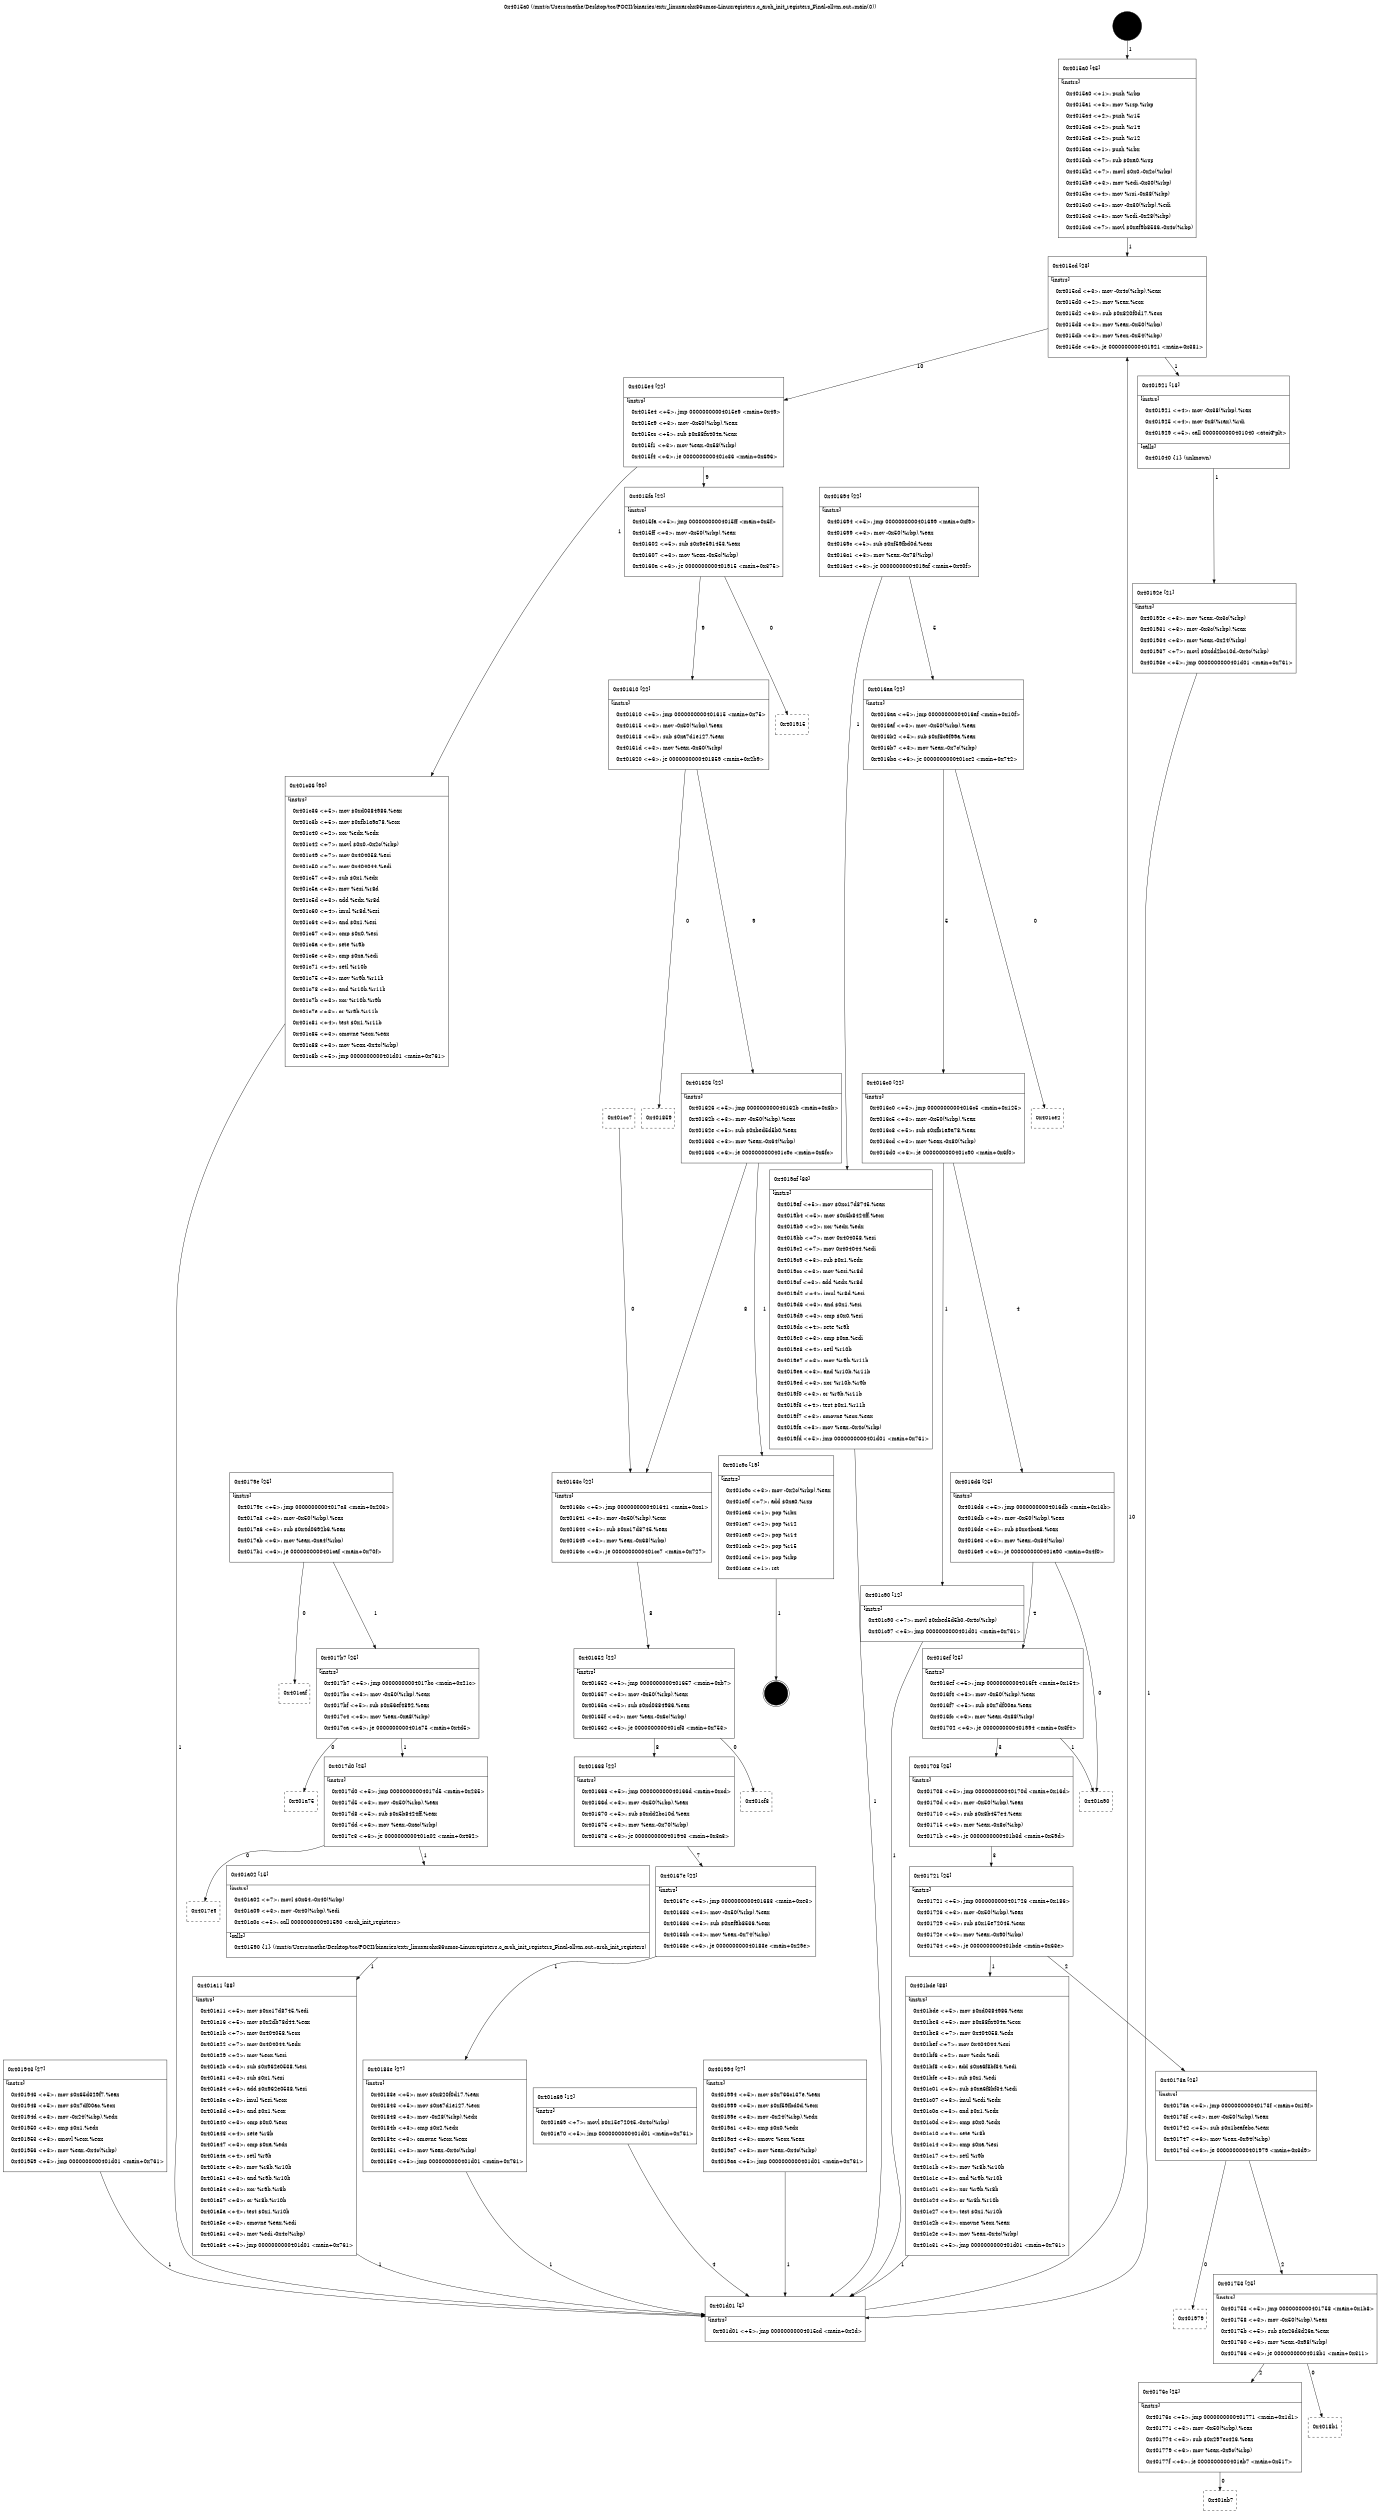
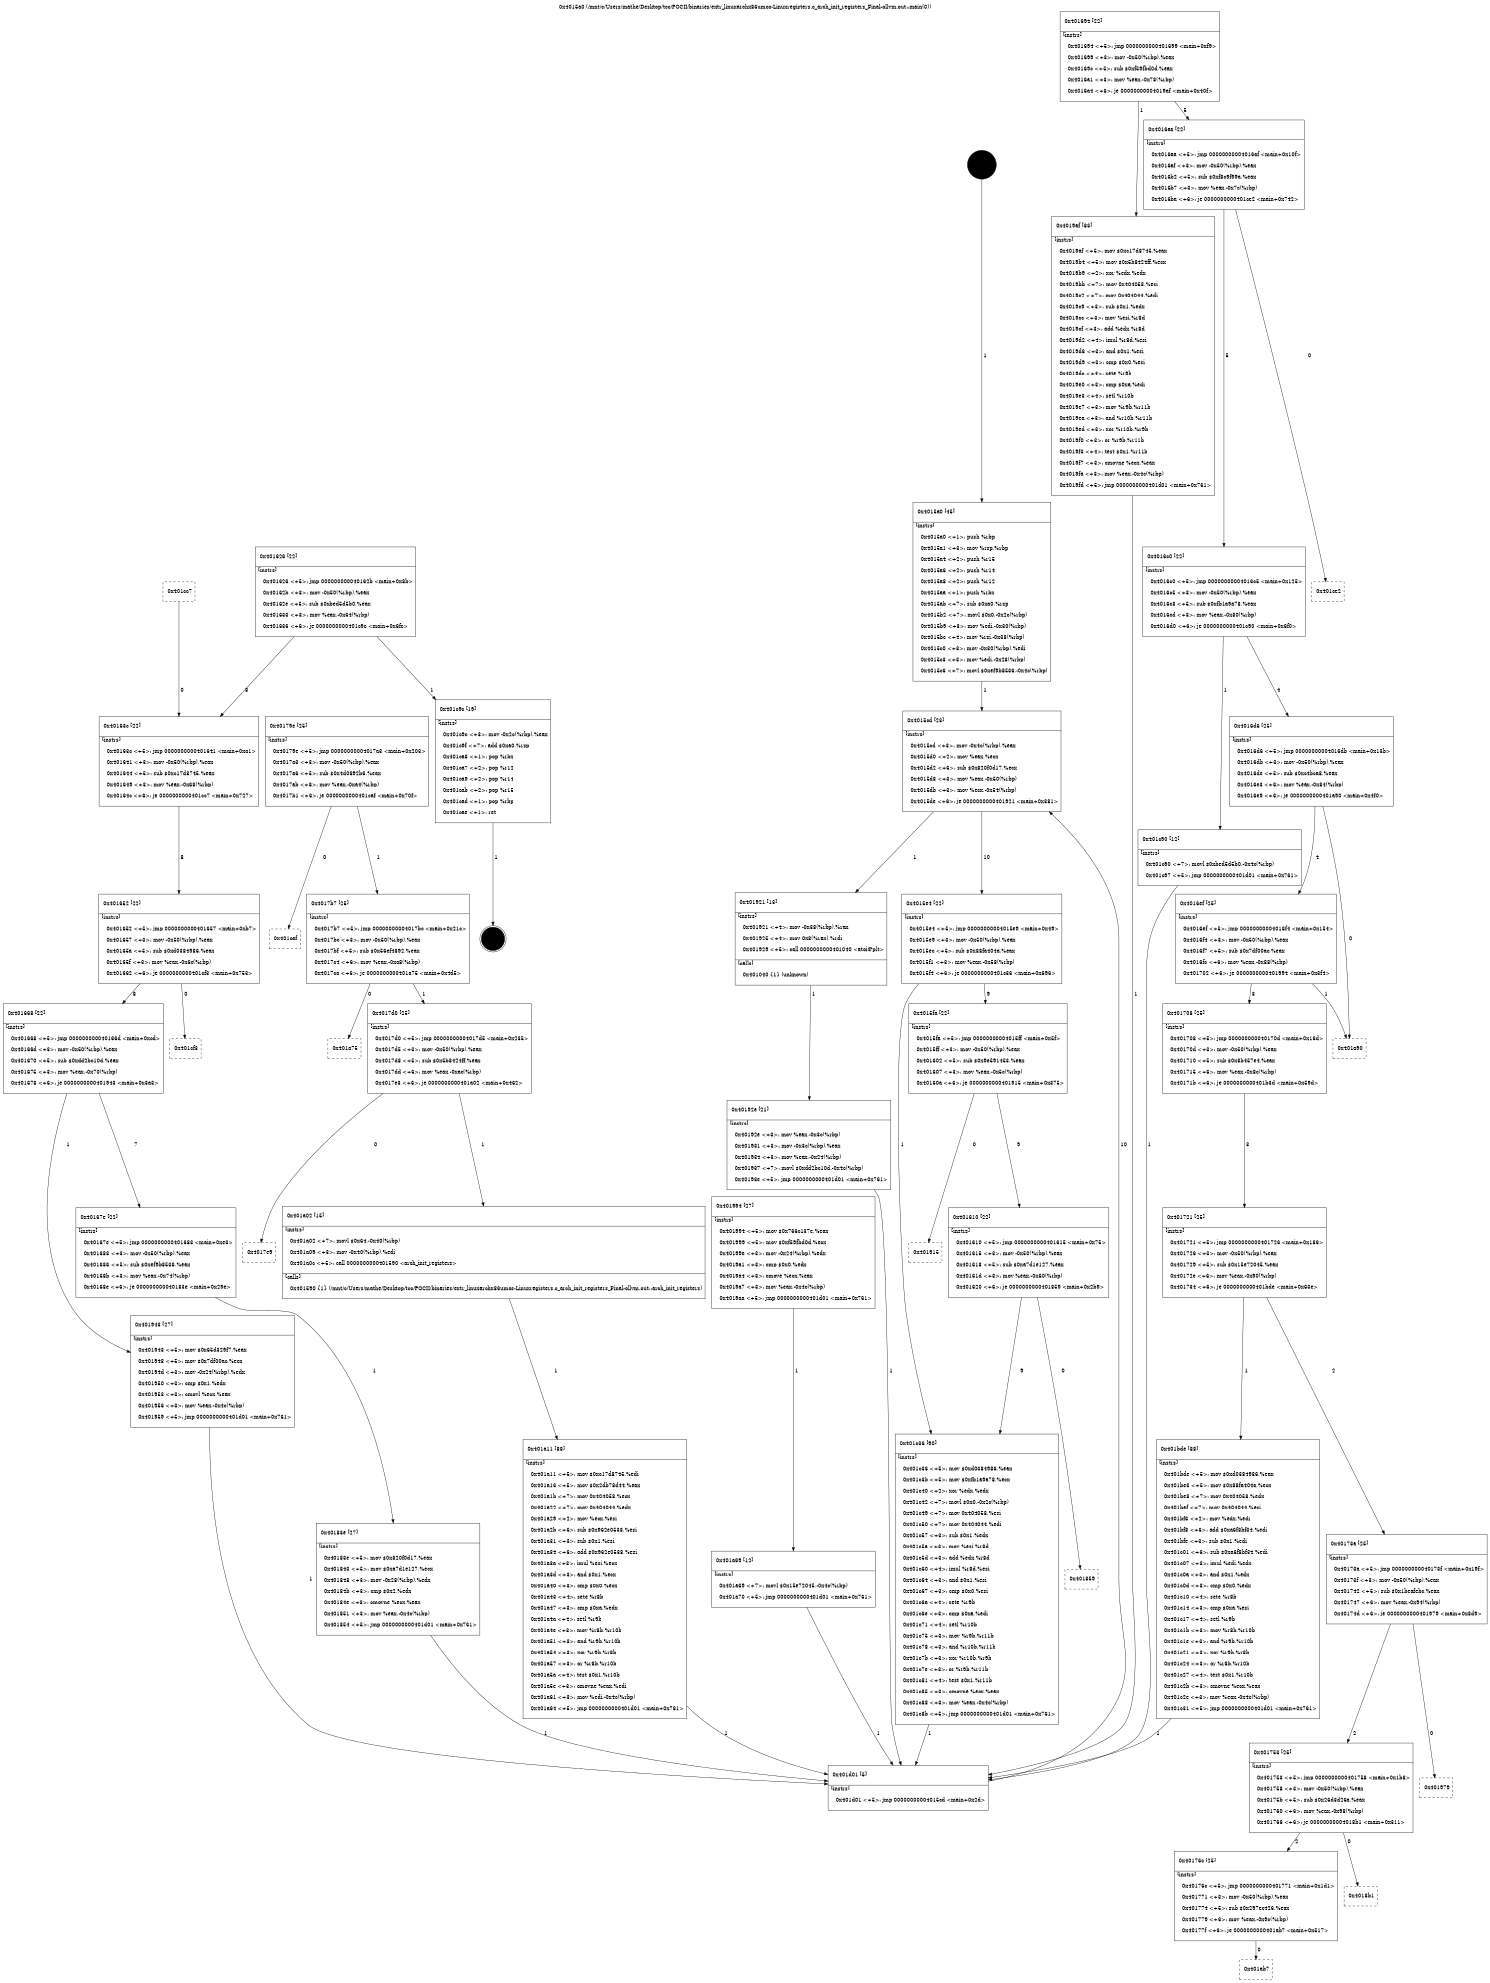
(725, 920) -> (1011, 1364)
none -> (49, 1237)
(785, 2232) -> (793, 1428)
(713, 2265) -> (878, 1734)
